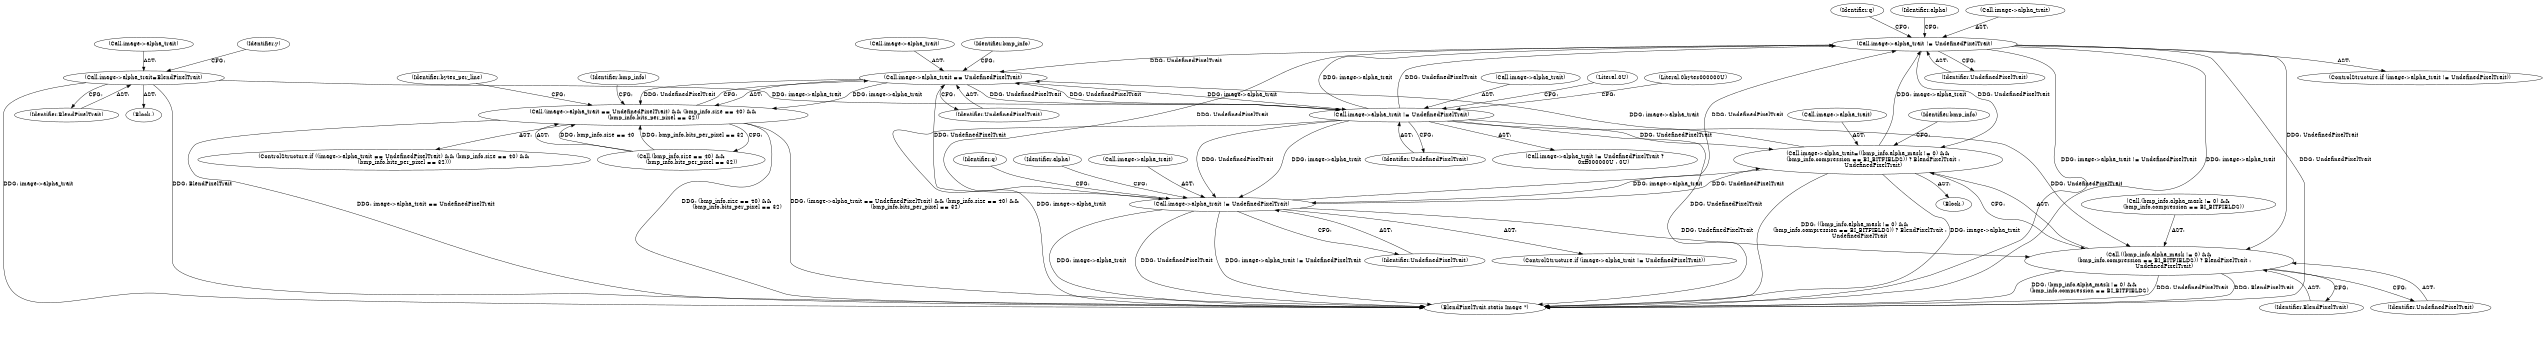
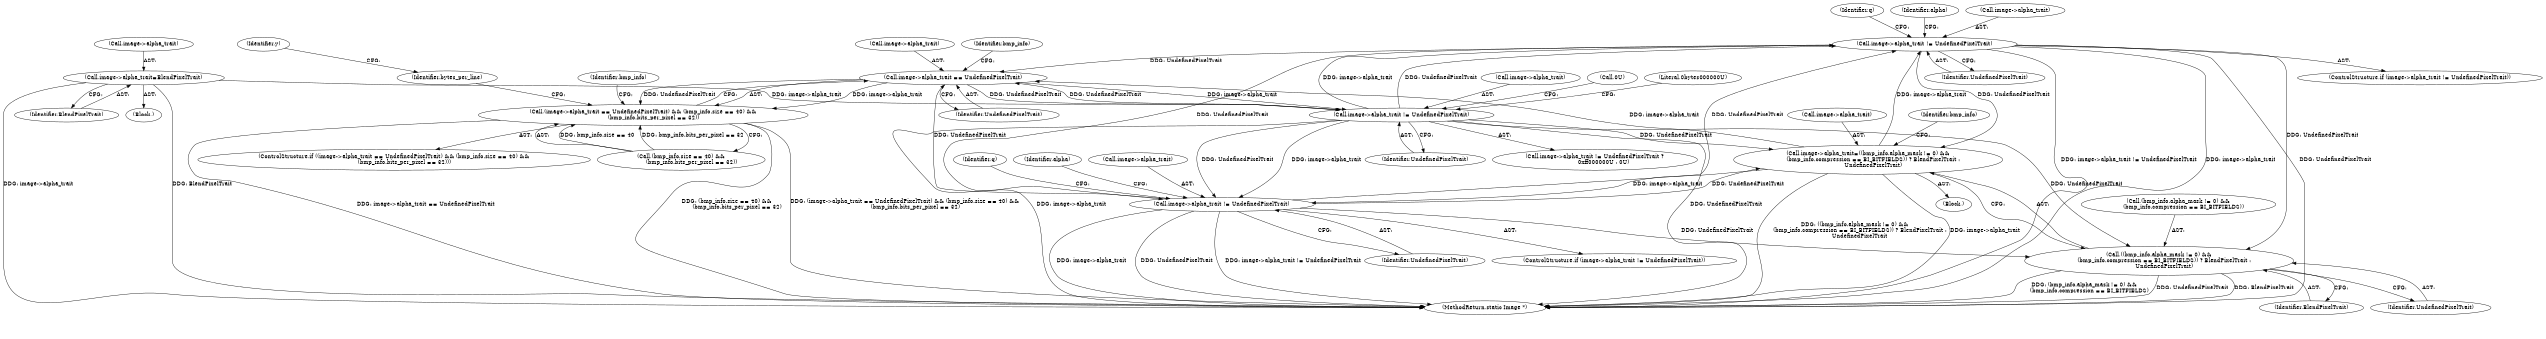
(208, 60) -> (349, 60)
(1612, 78) -> (1612, 78)
(1485, 308) -> (1485, 308)
